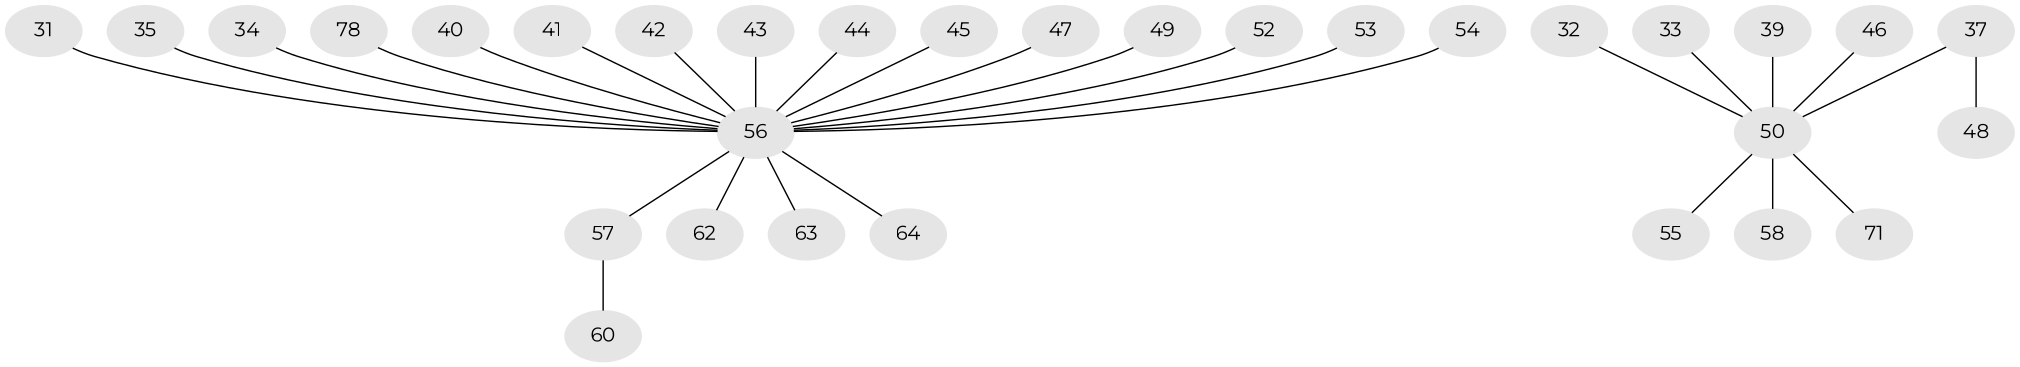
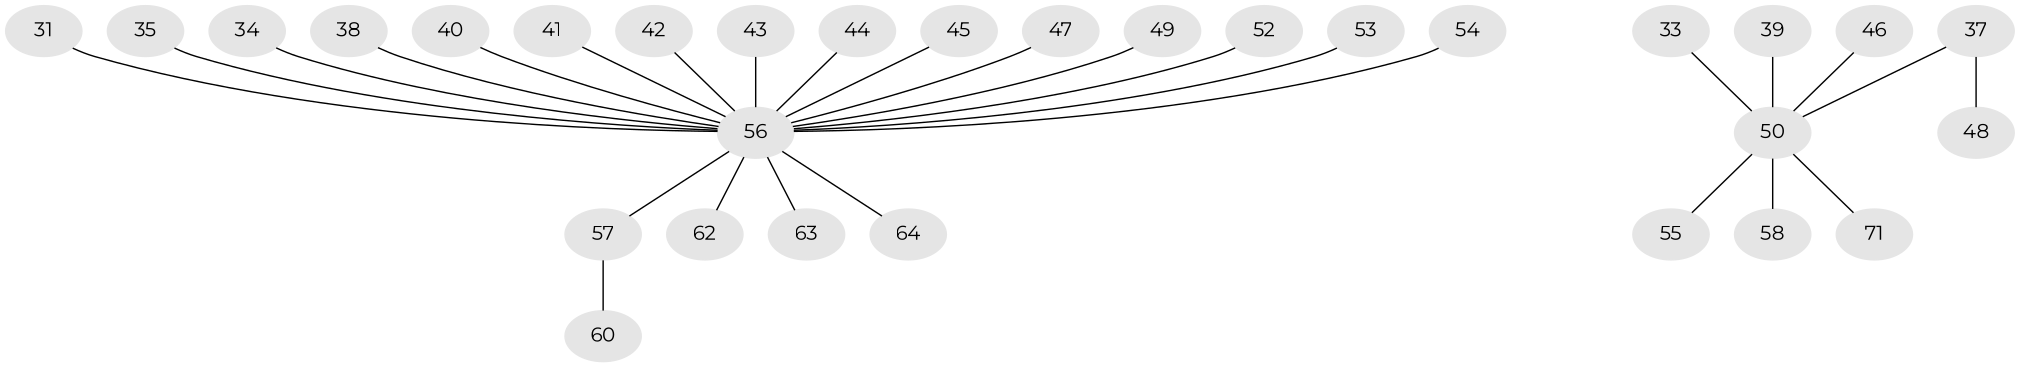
(349, 31) -> (349, 31)
(1569, 31) -> none
